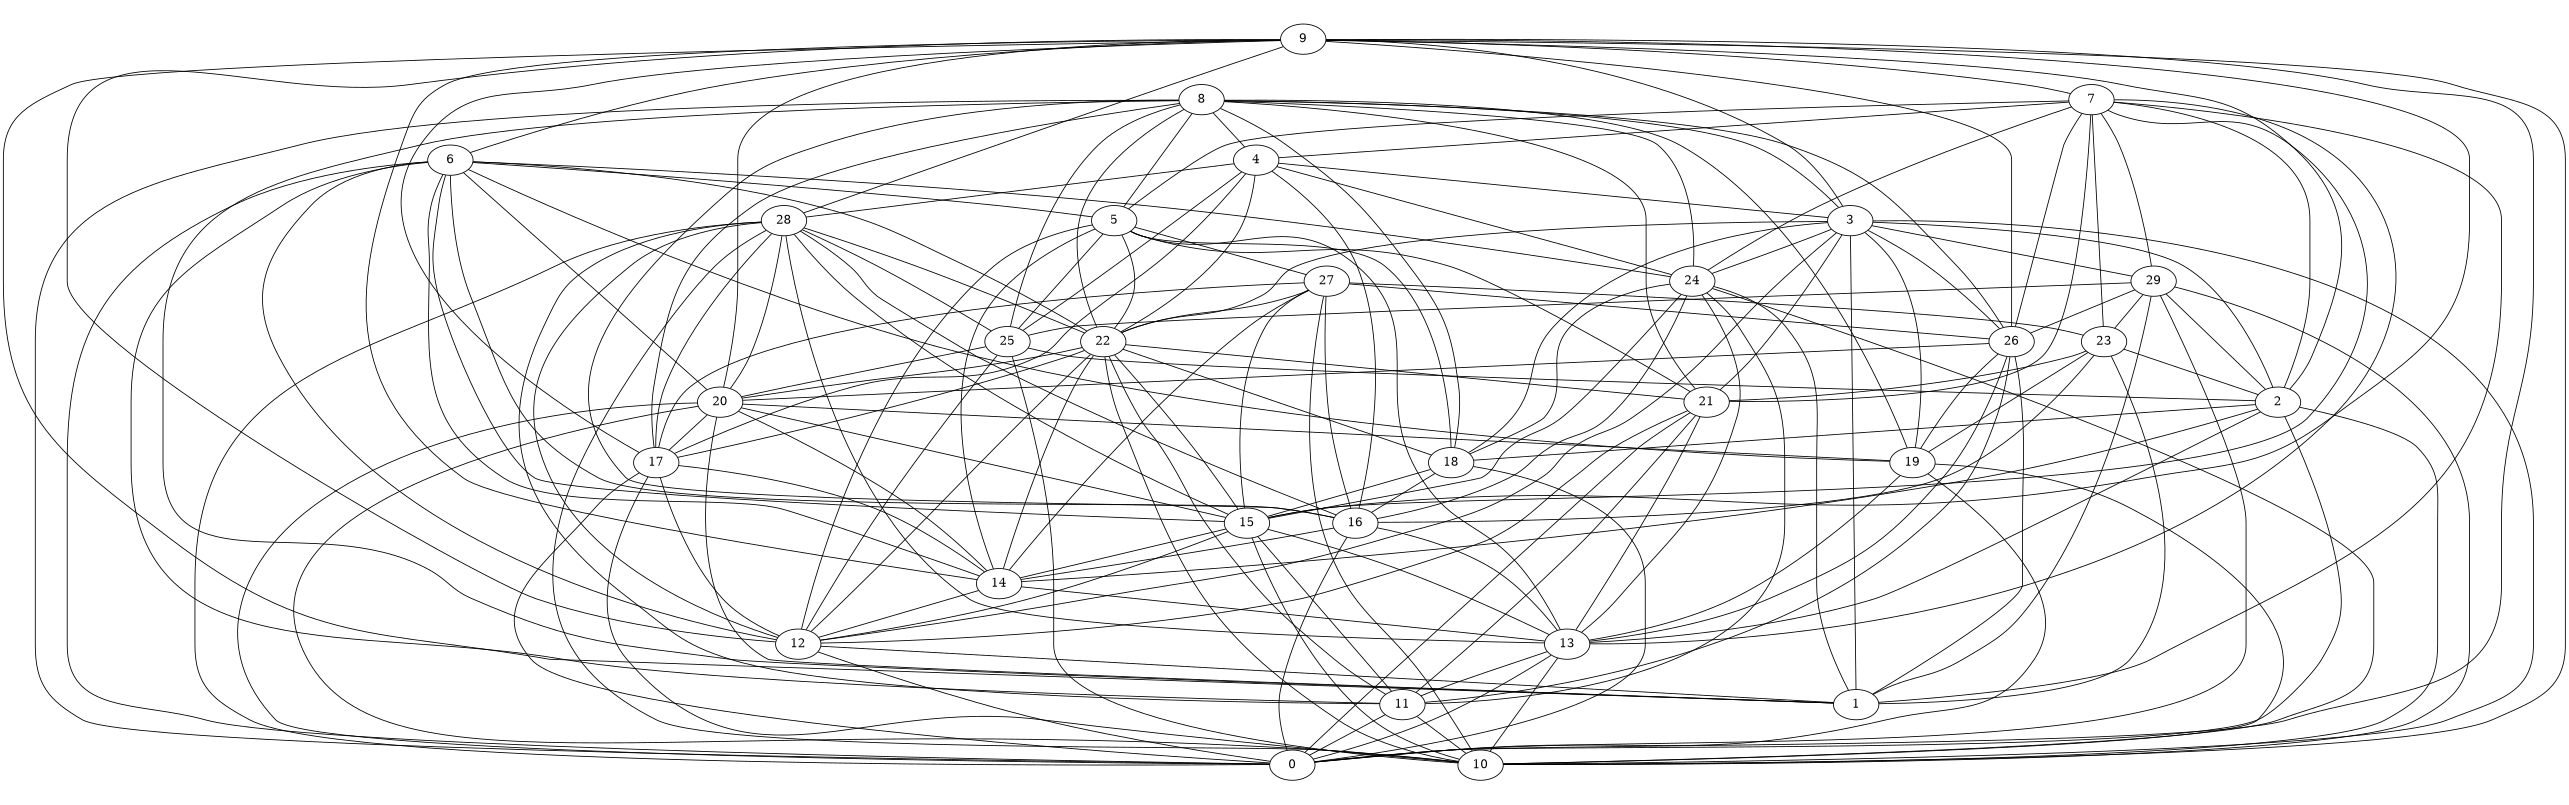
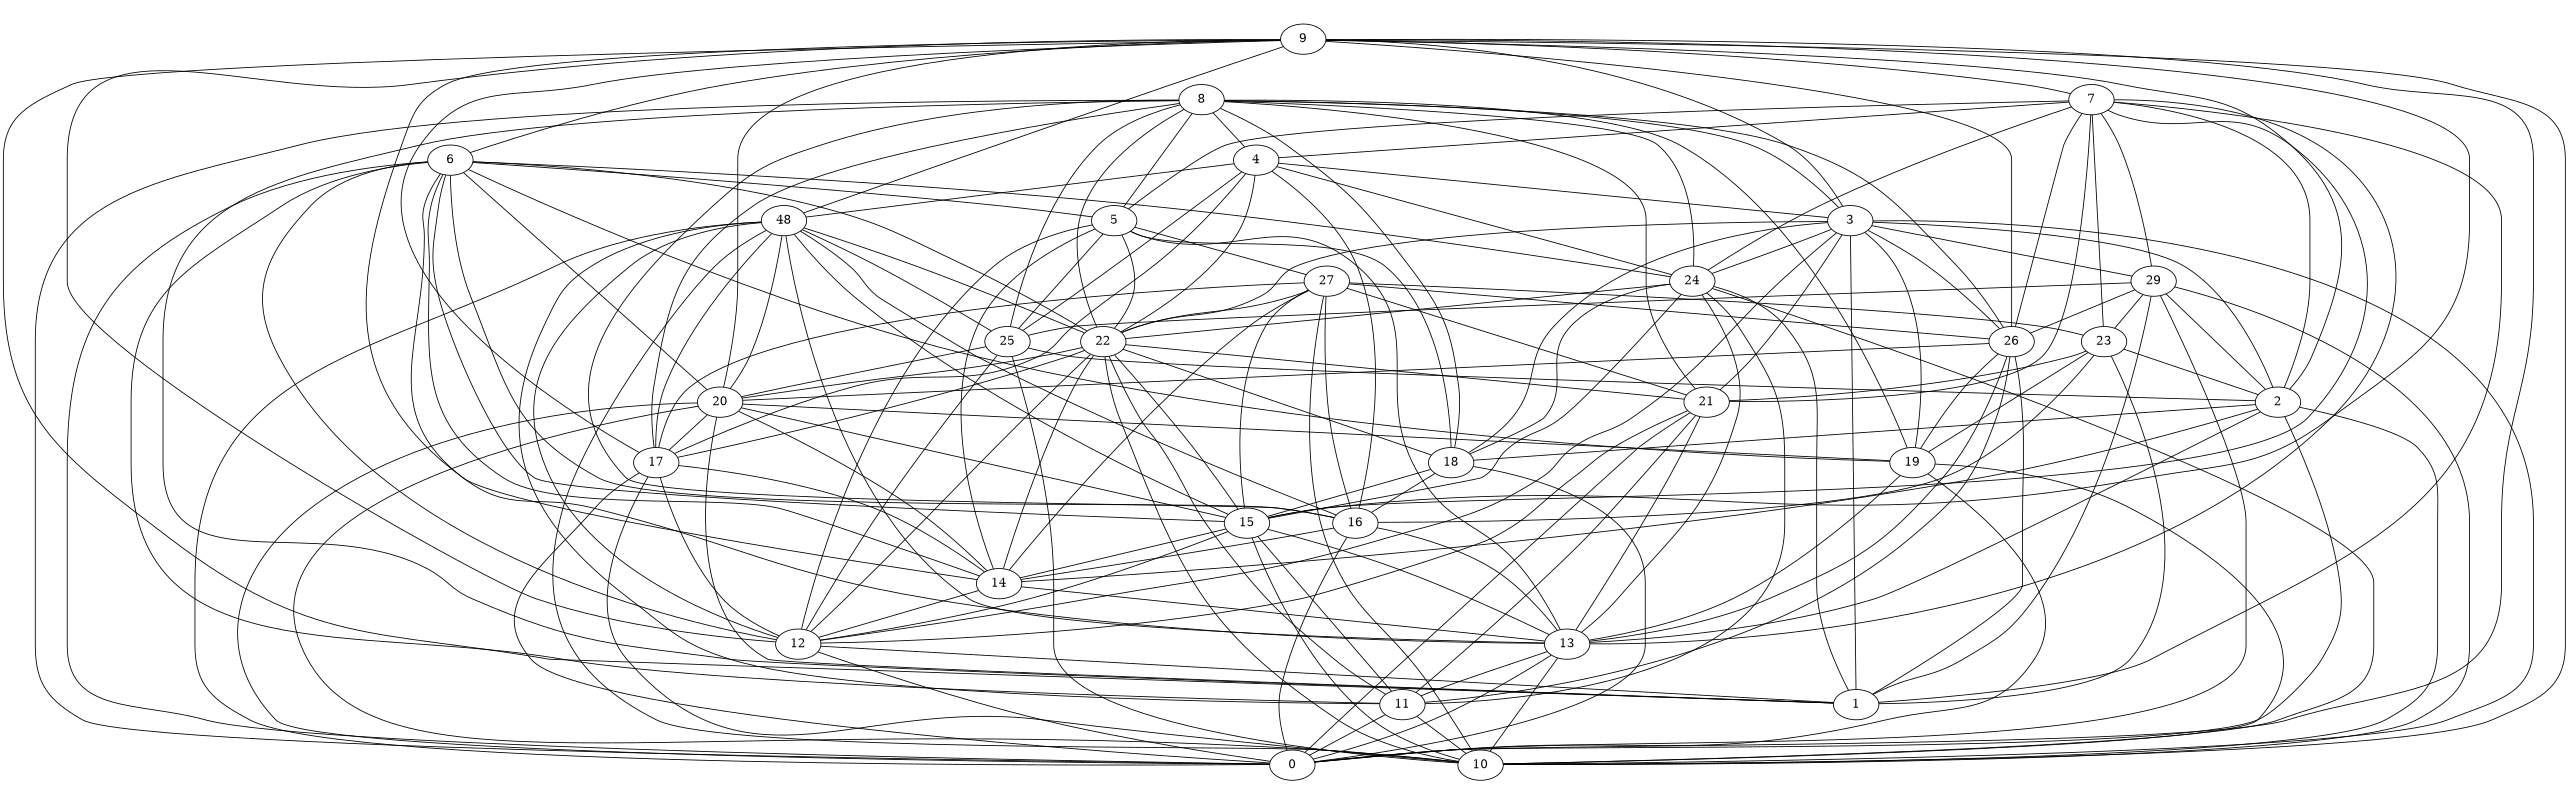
(784, 221) -> (784, 221)
(1425, 260) -> (1517, 342)
(1578, 435) -> (1493, 302)
none -> (800, 570)
